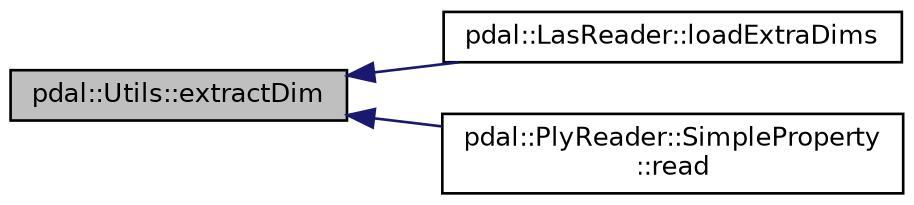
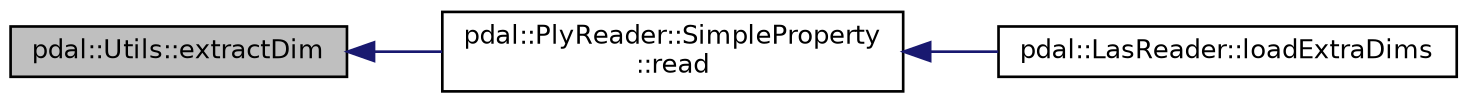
(416, 67) -> (964, 52)
